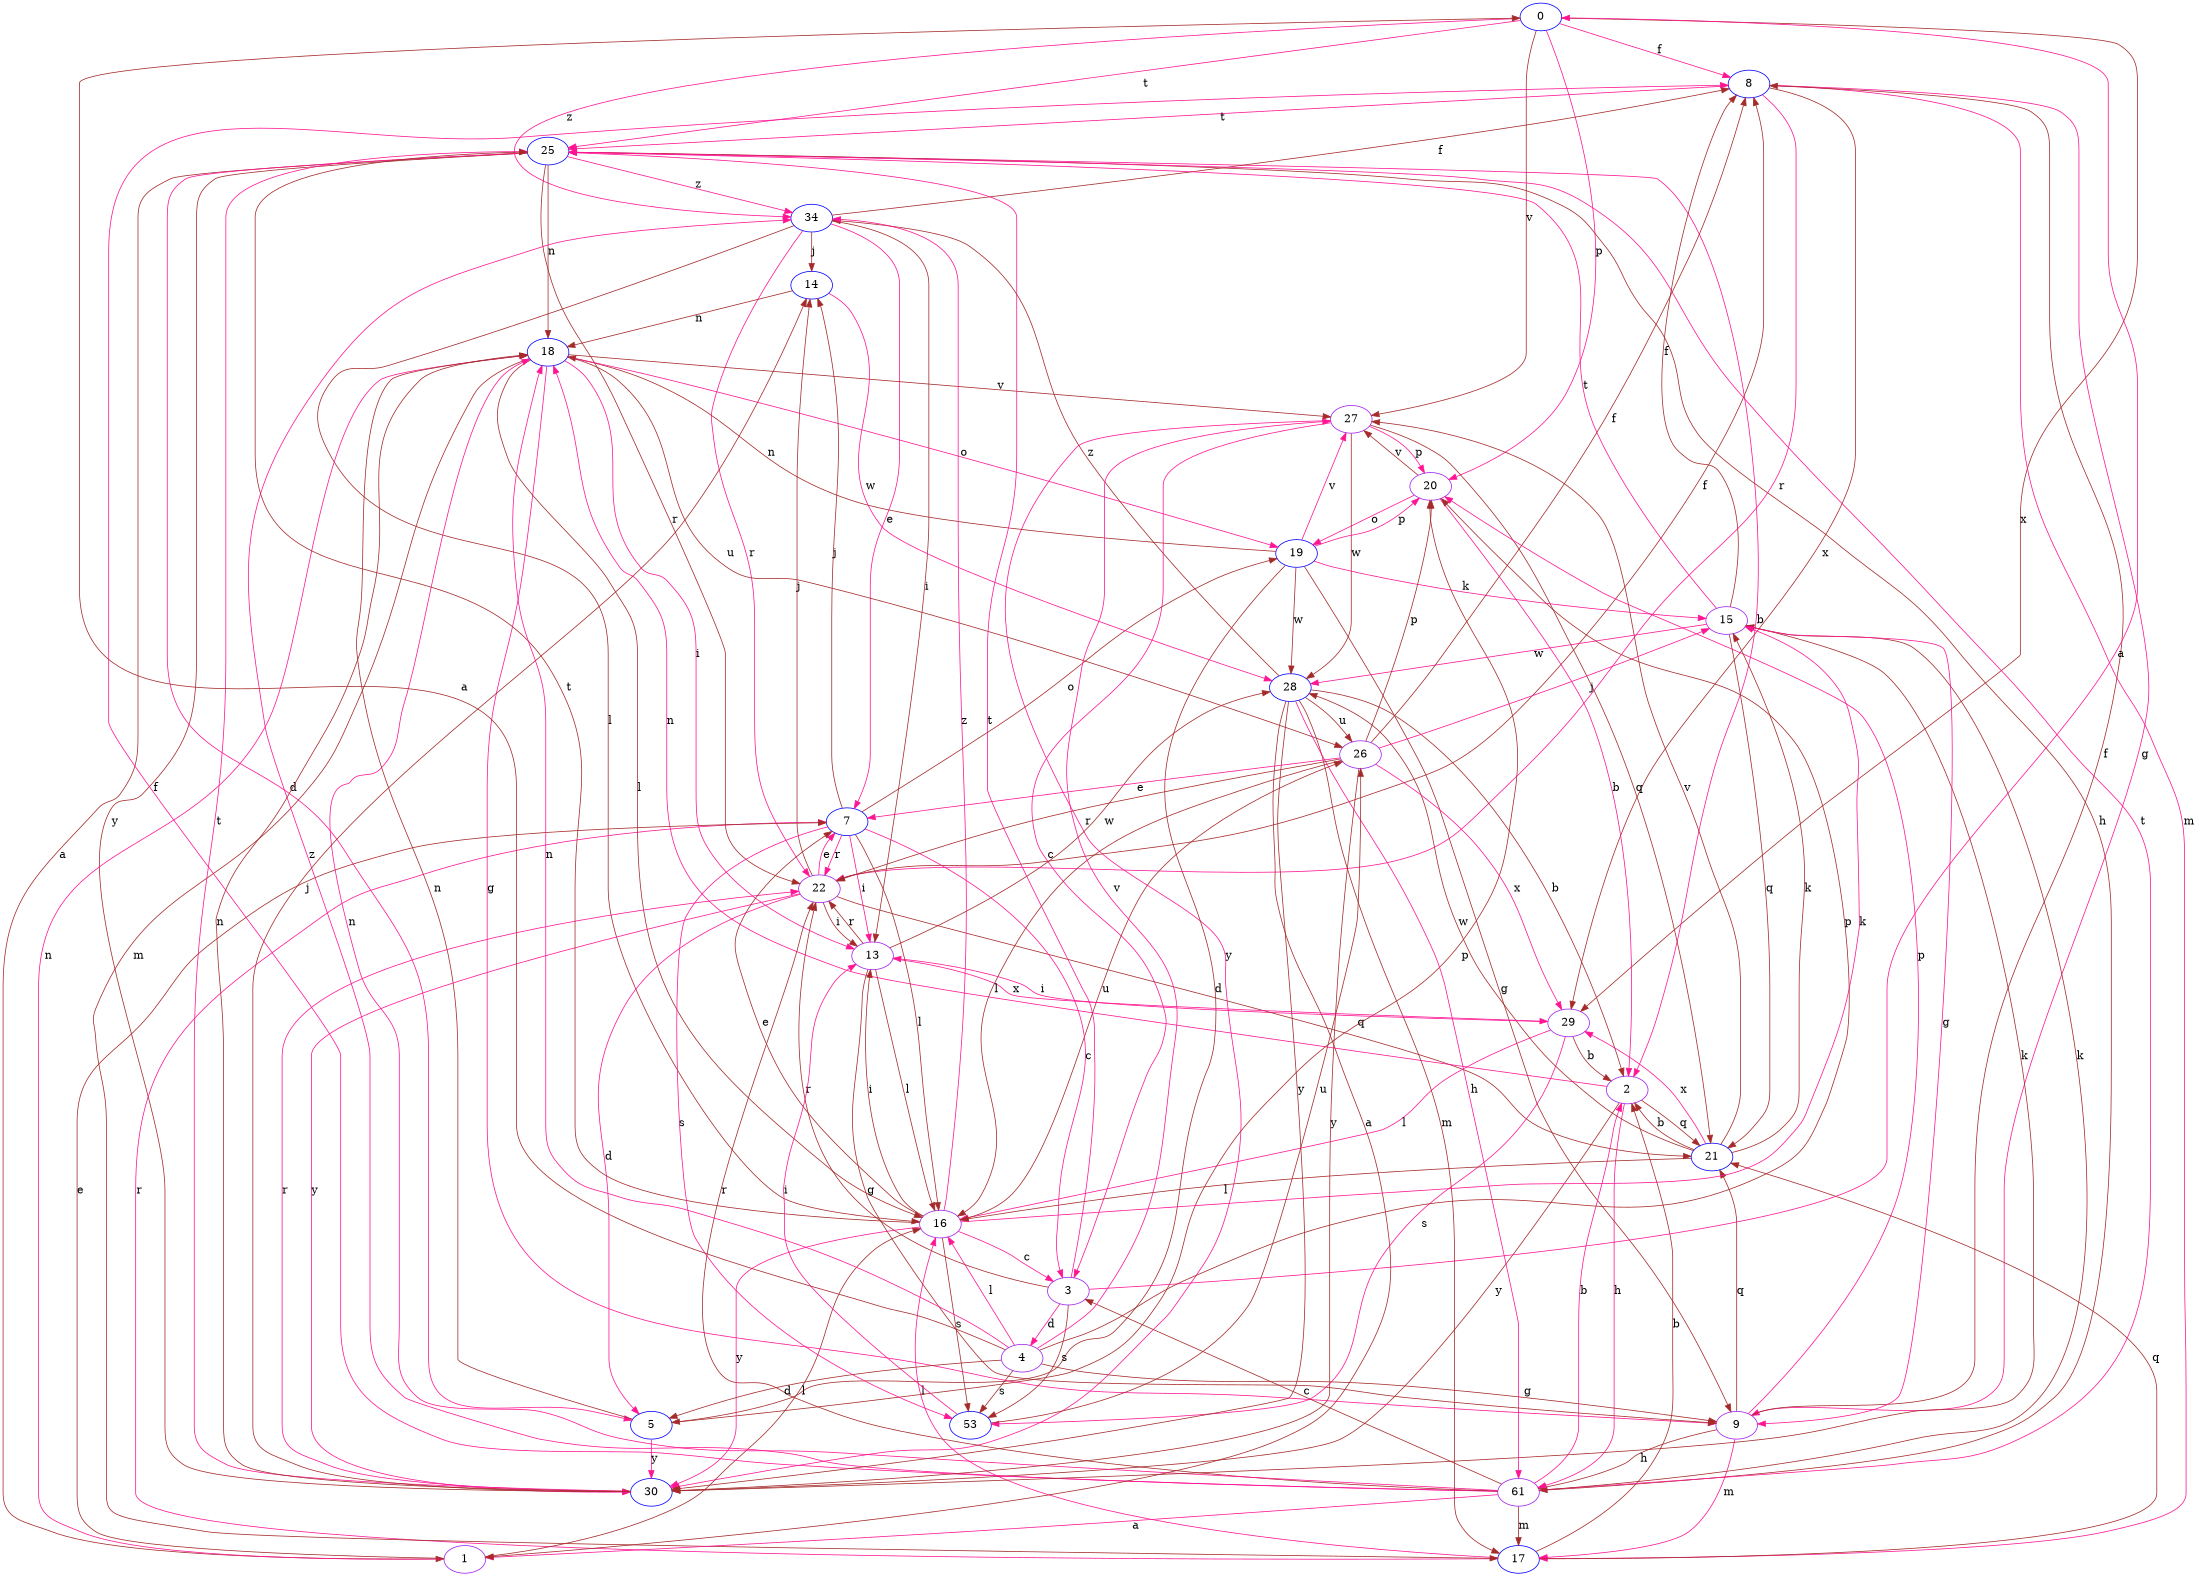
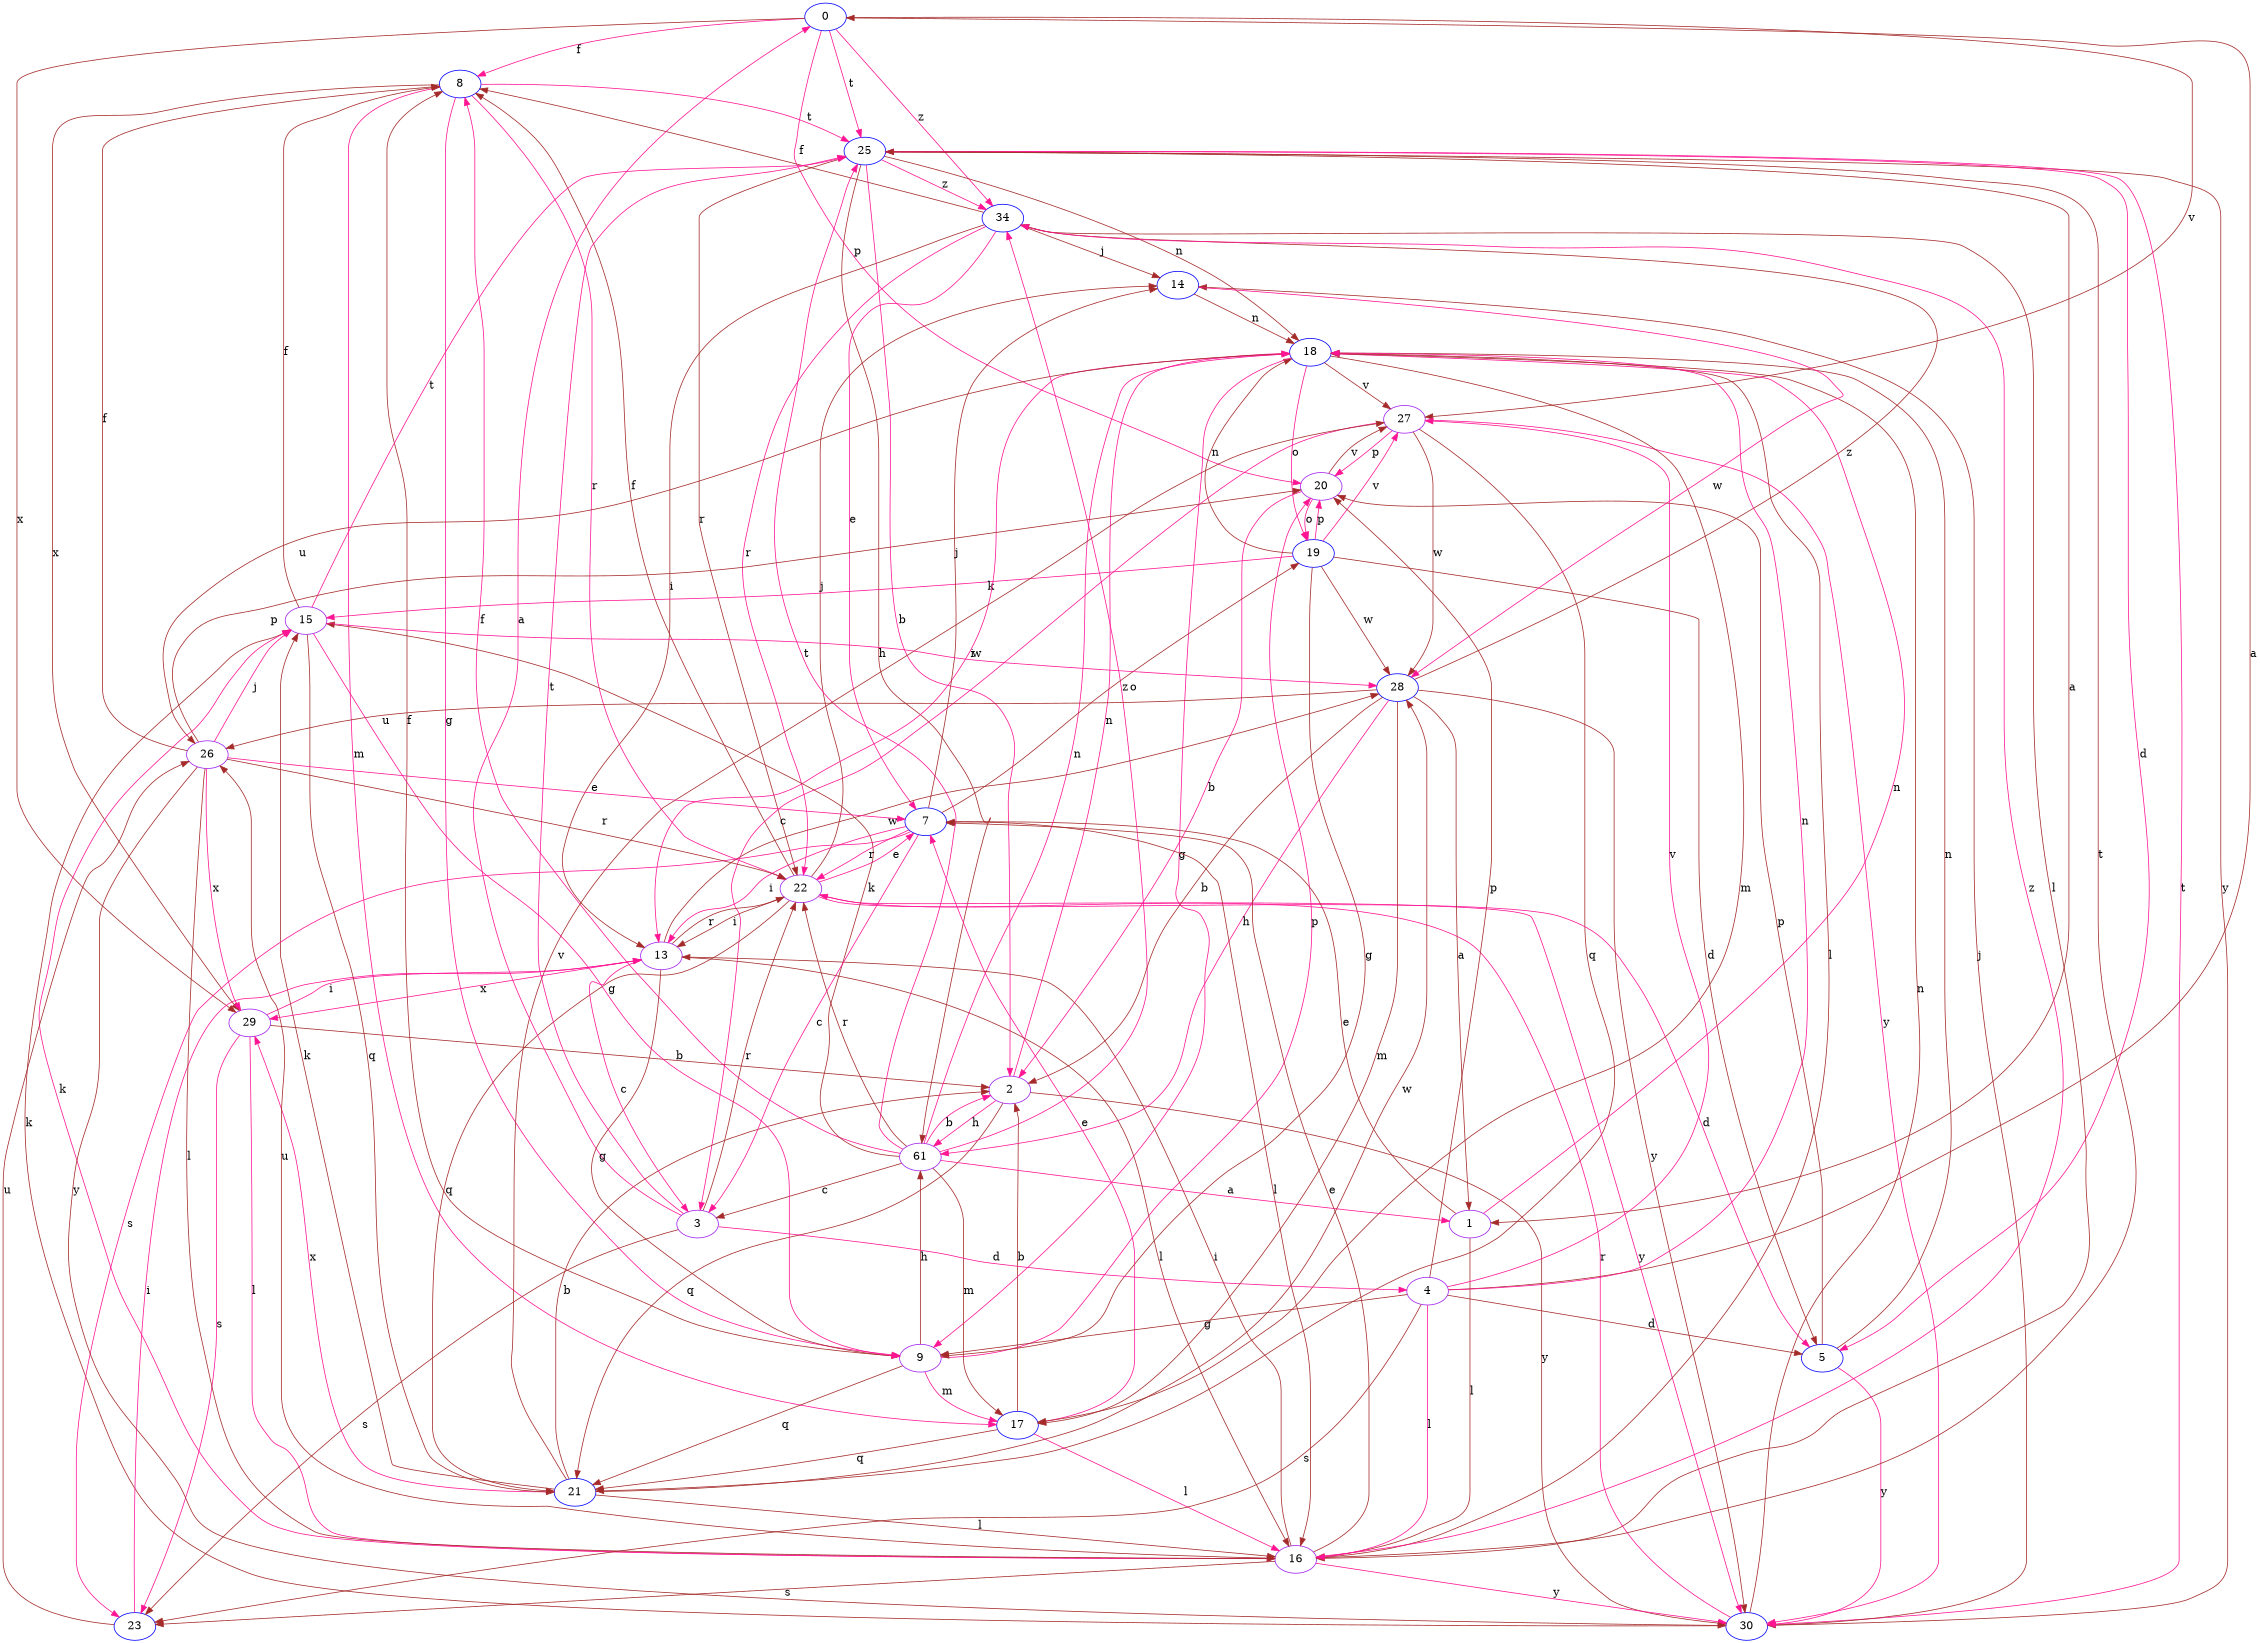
(139, 1191) -> (1085, 1123)
(1004, 1251) -> (609, 1073)
(970, 1425) -> (135, 1626)
